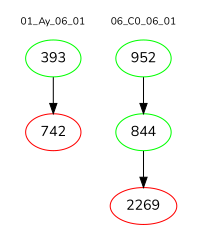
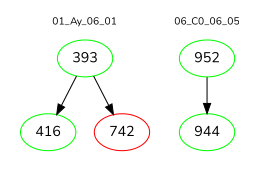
(144, 22) -> (207, 22)
none -> (48, 132)
(144, 132) -> (207, 132)
(144, 206) -> none
